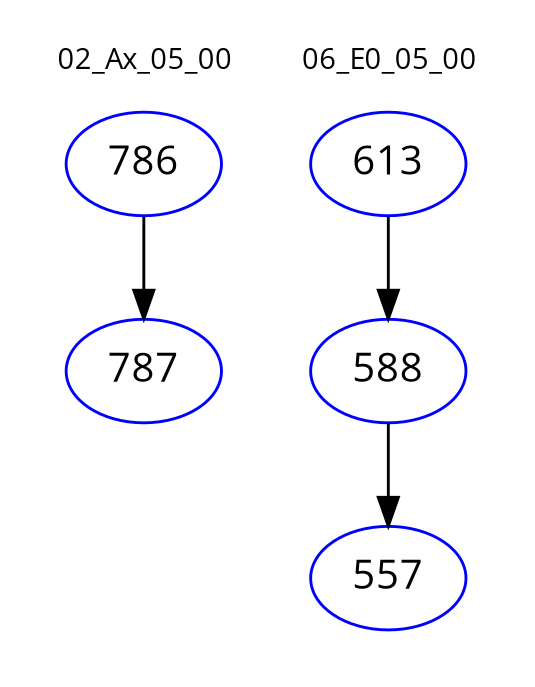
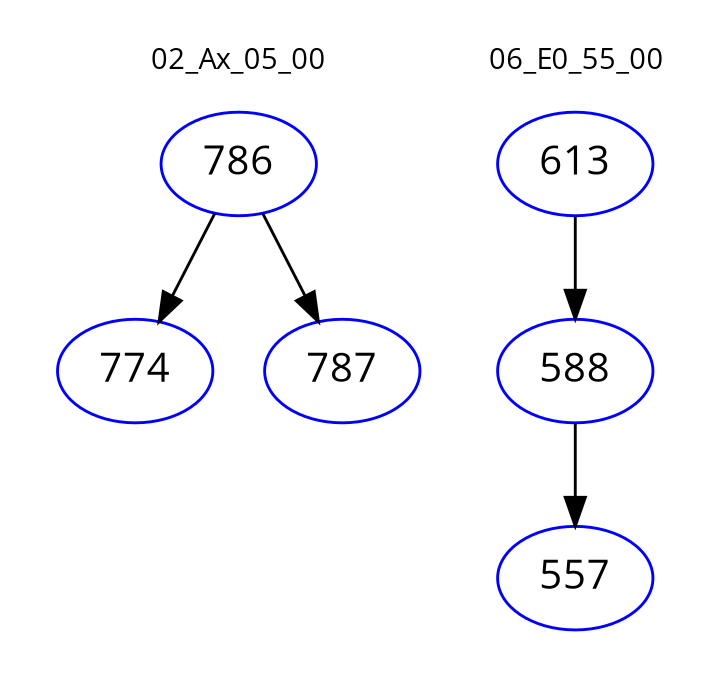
(390, 62) -> (577, 62)
none -> (135, 371)
